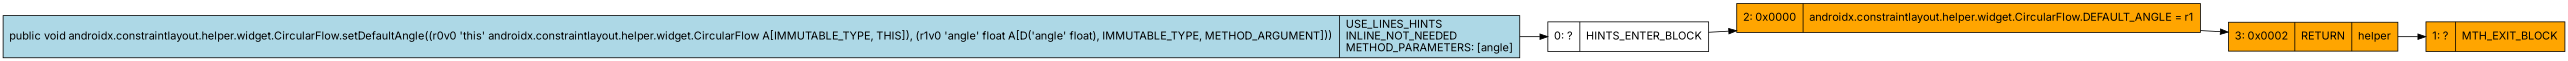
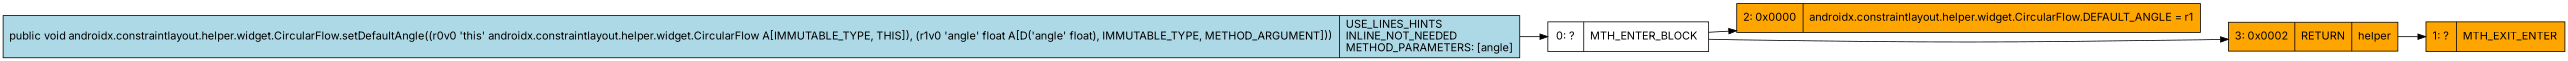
(2210, 31) -> (1965, 42)
(1644, 36) -> (1644, 36)
(2510, 36) -> (2510, 36)
